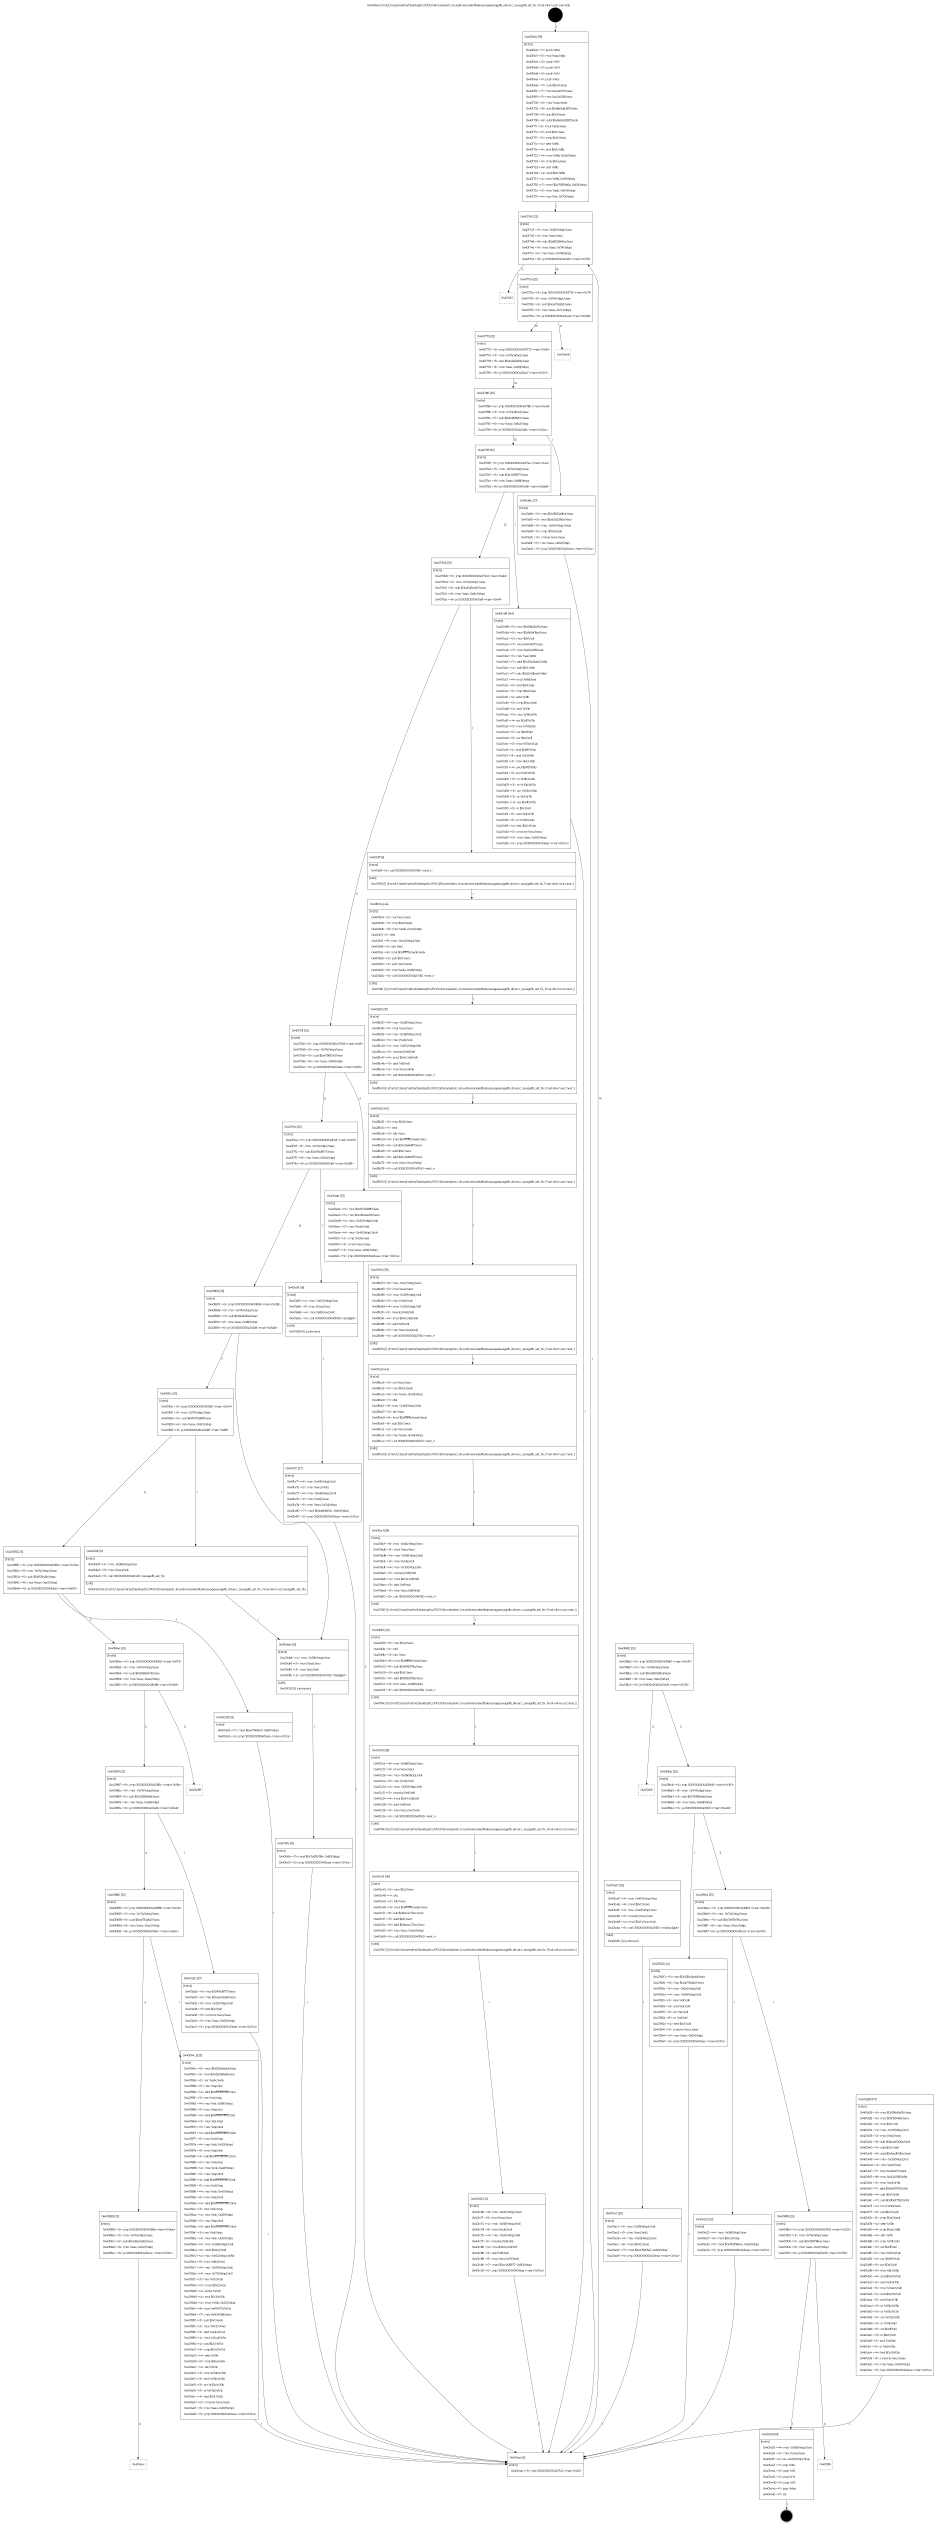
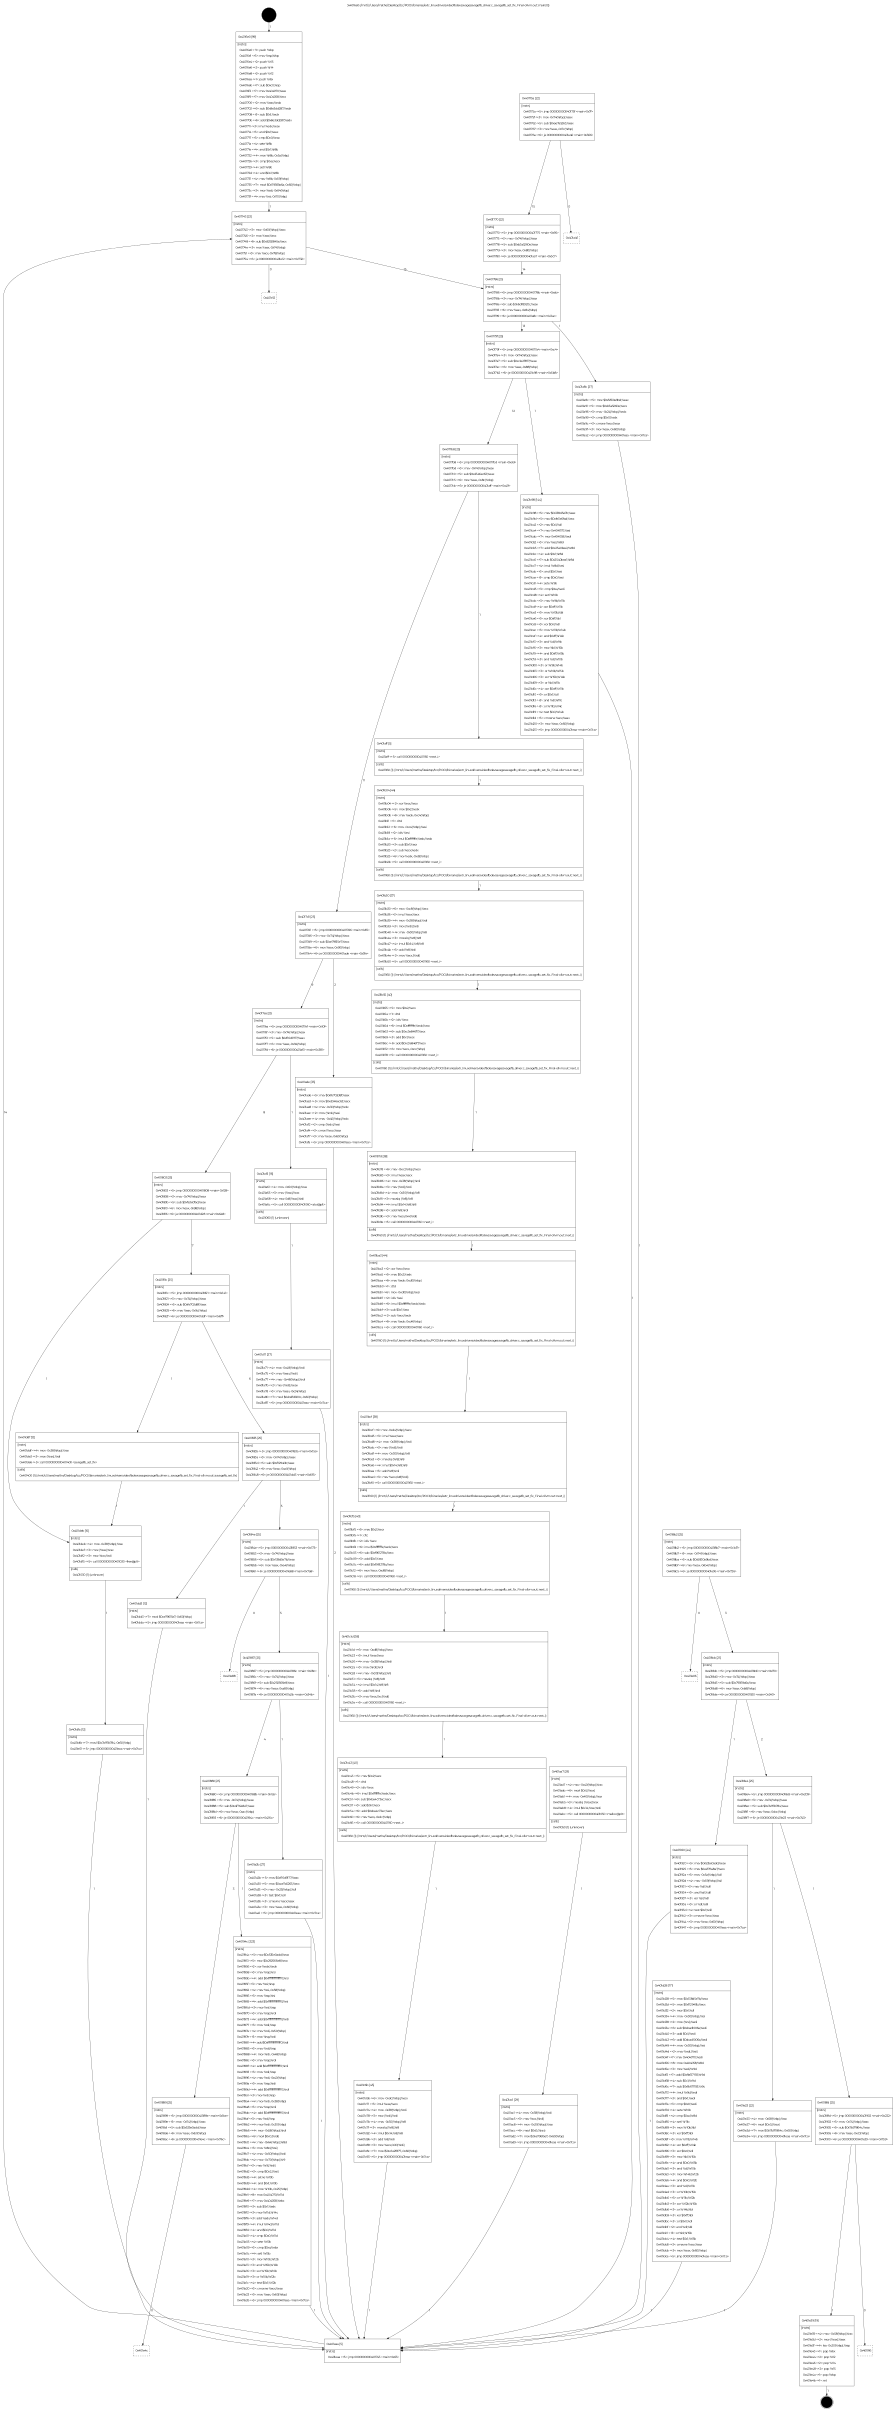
(555, 269) -> (394, 268)
